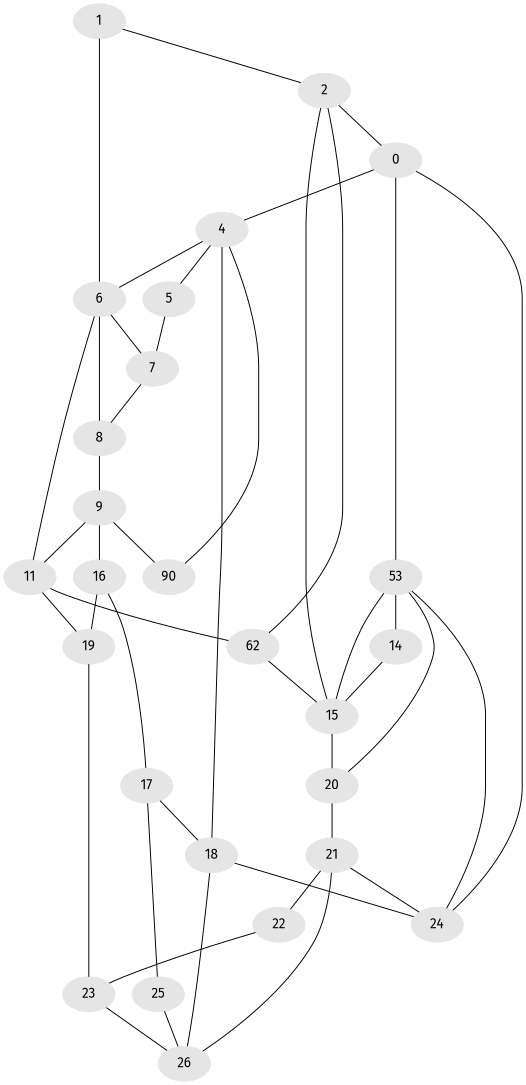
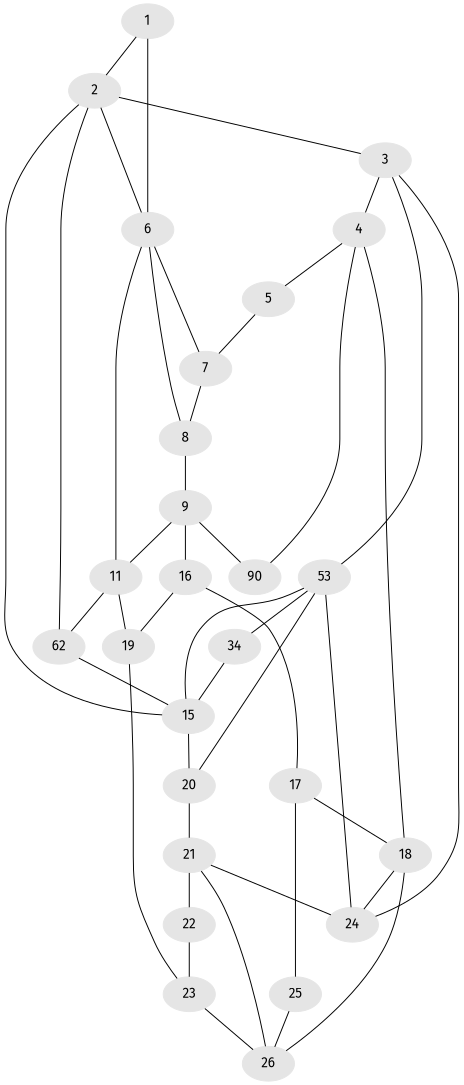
(396, 160) -> (385, 160)
(161, 264) -> (121, 160)
(396, 647) -> (235, 647)
